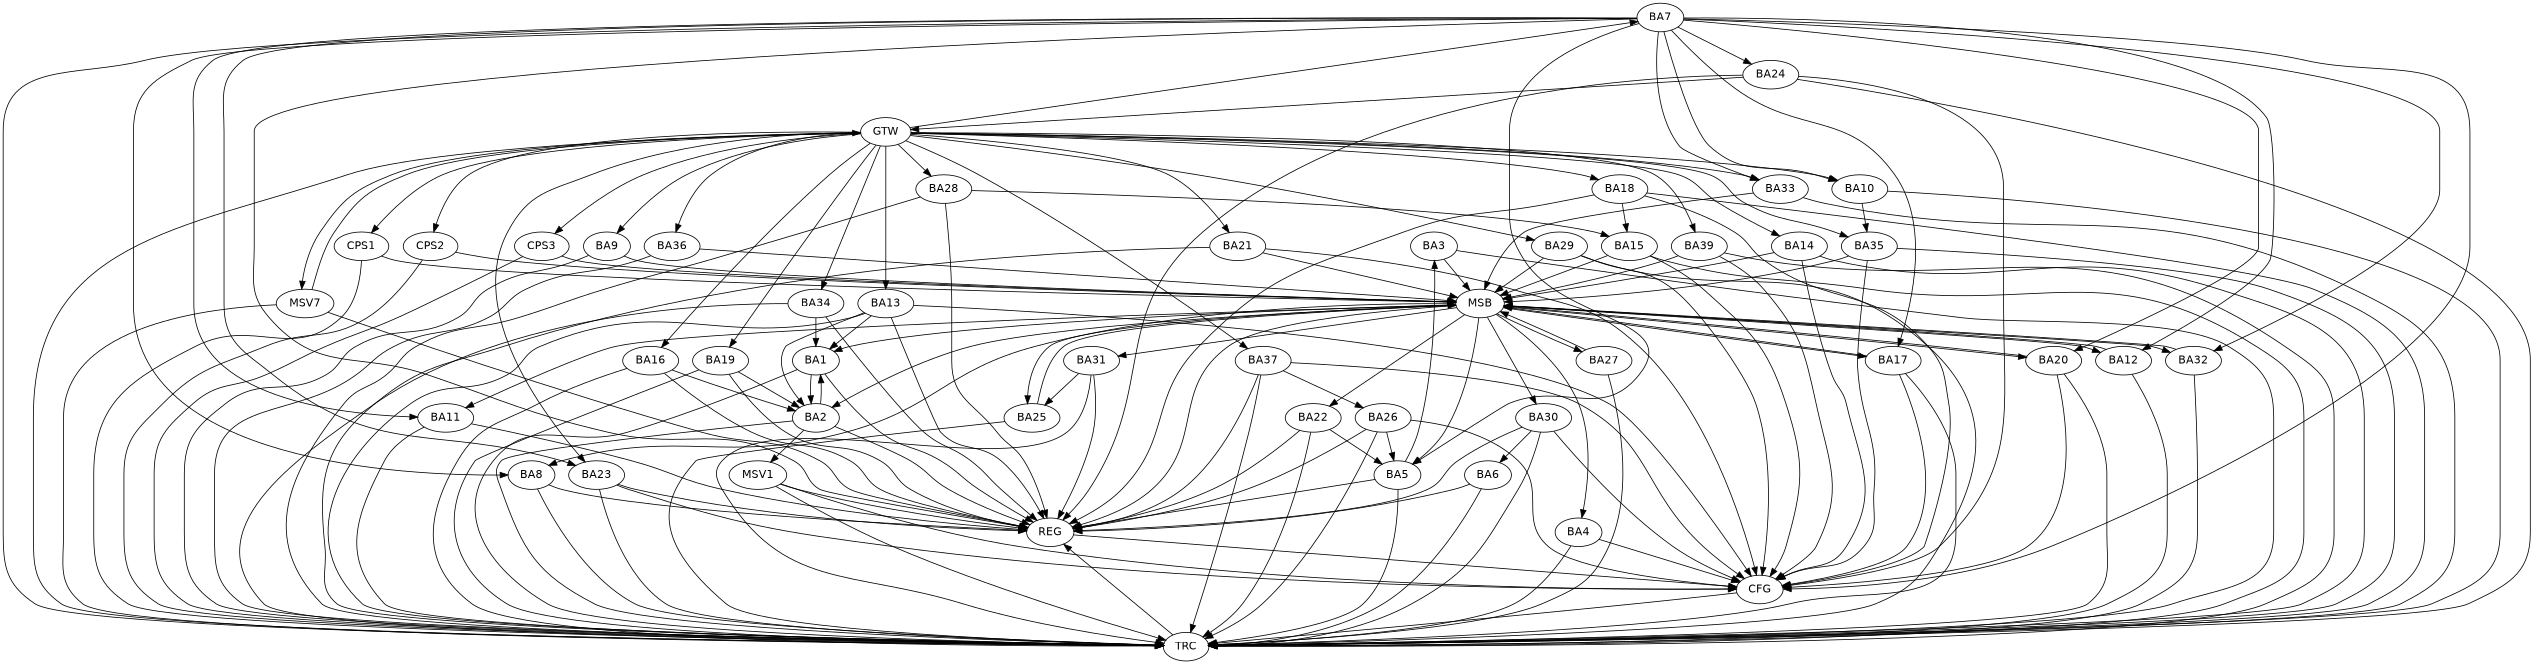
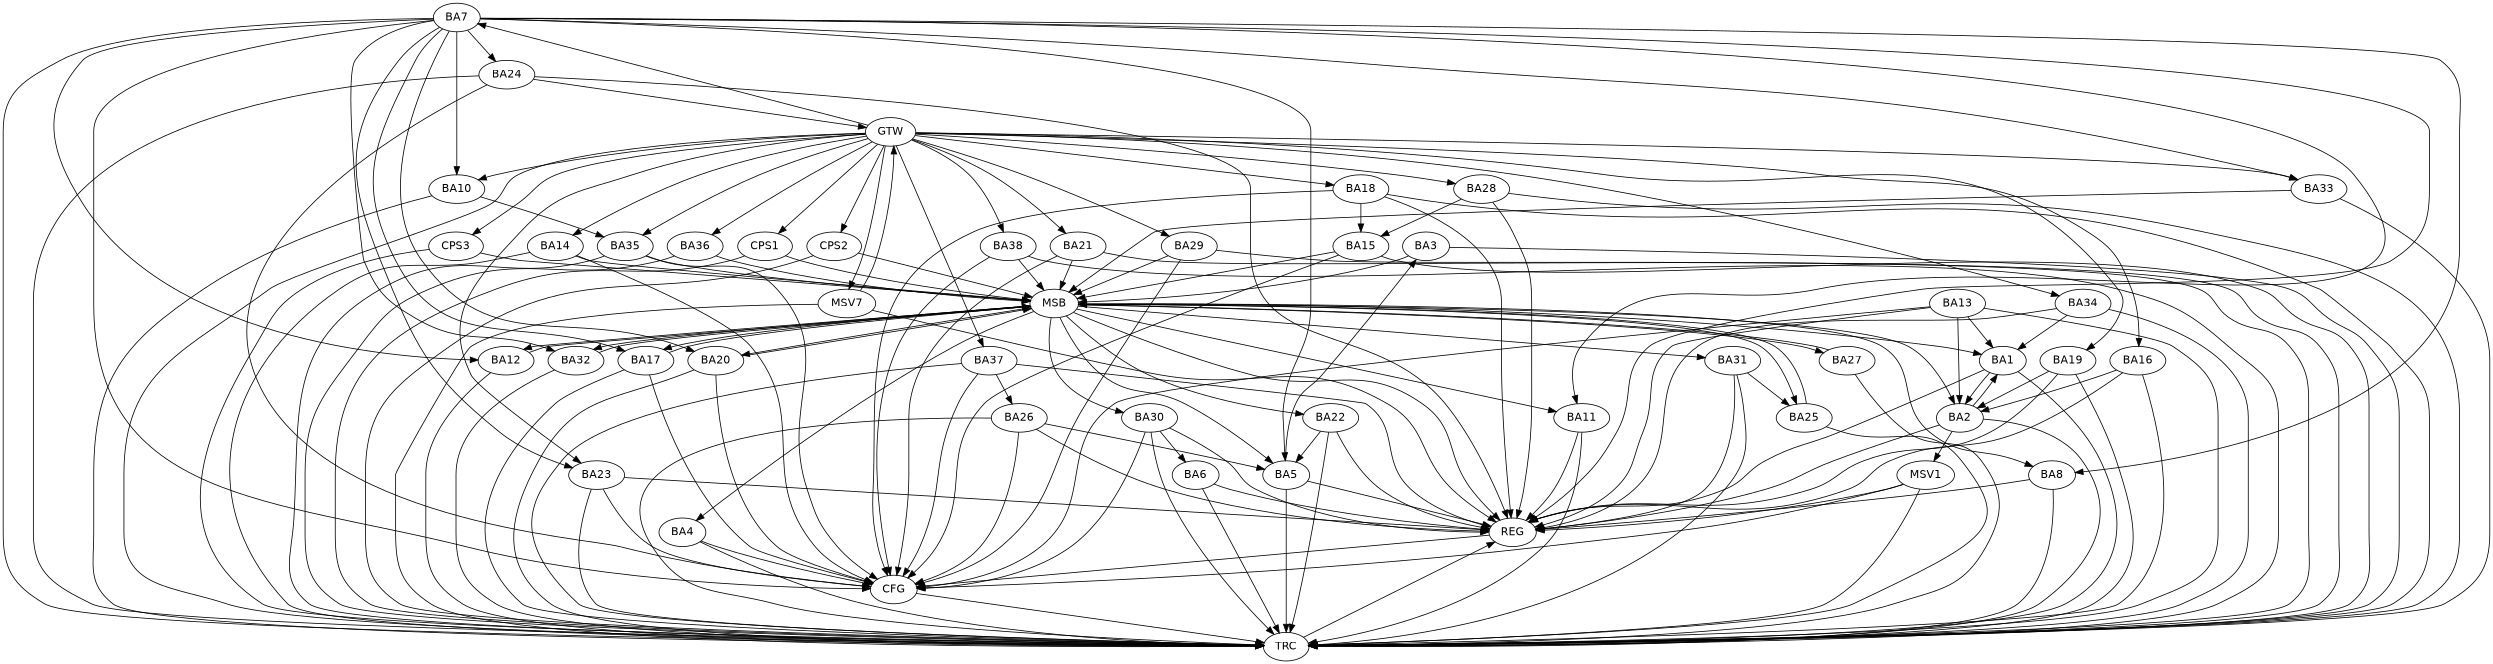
(886, 214) -> none
(607, 246) -> none
(1699, 246) -> (1008, 246)
